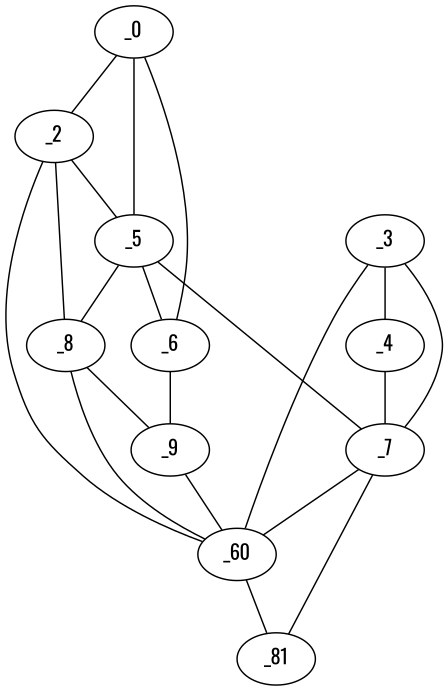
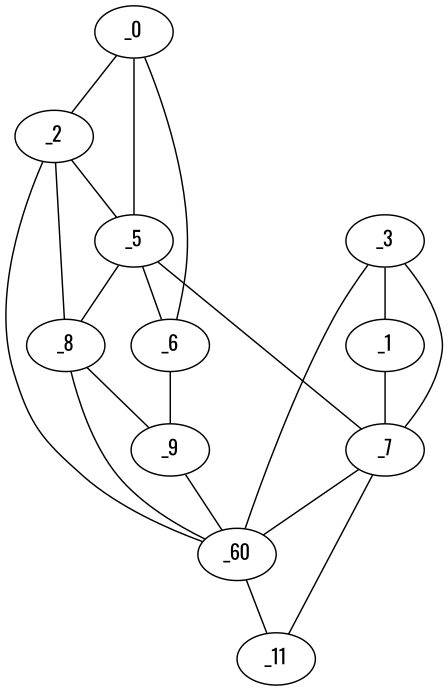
(385, 345) -> (385, 345)
(276, 659) -> (276, 659)
